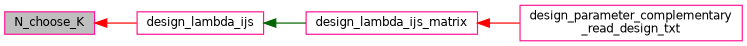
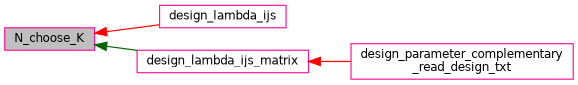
(291, 23) -> (122, 48)
